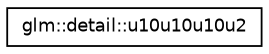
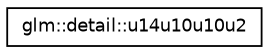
(134, 27) -> (134, 27)
